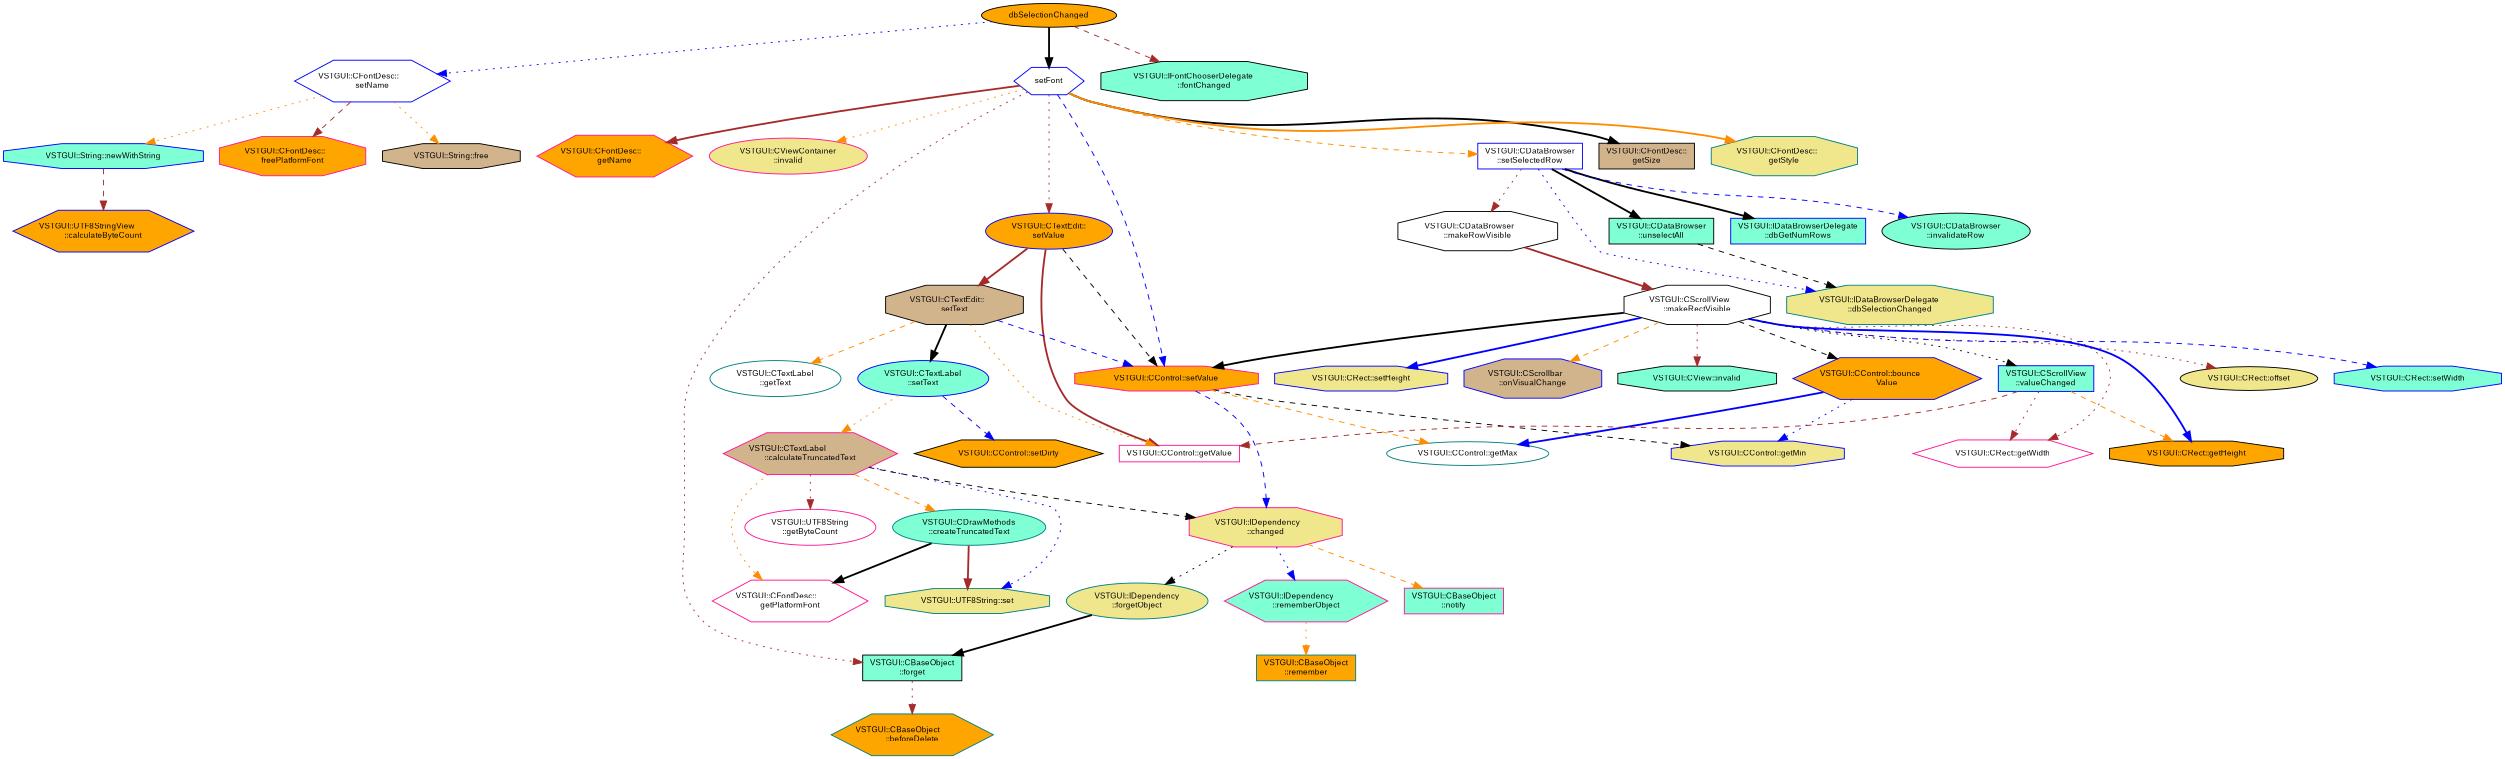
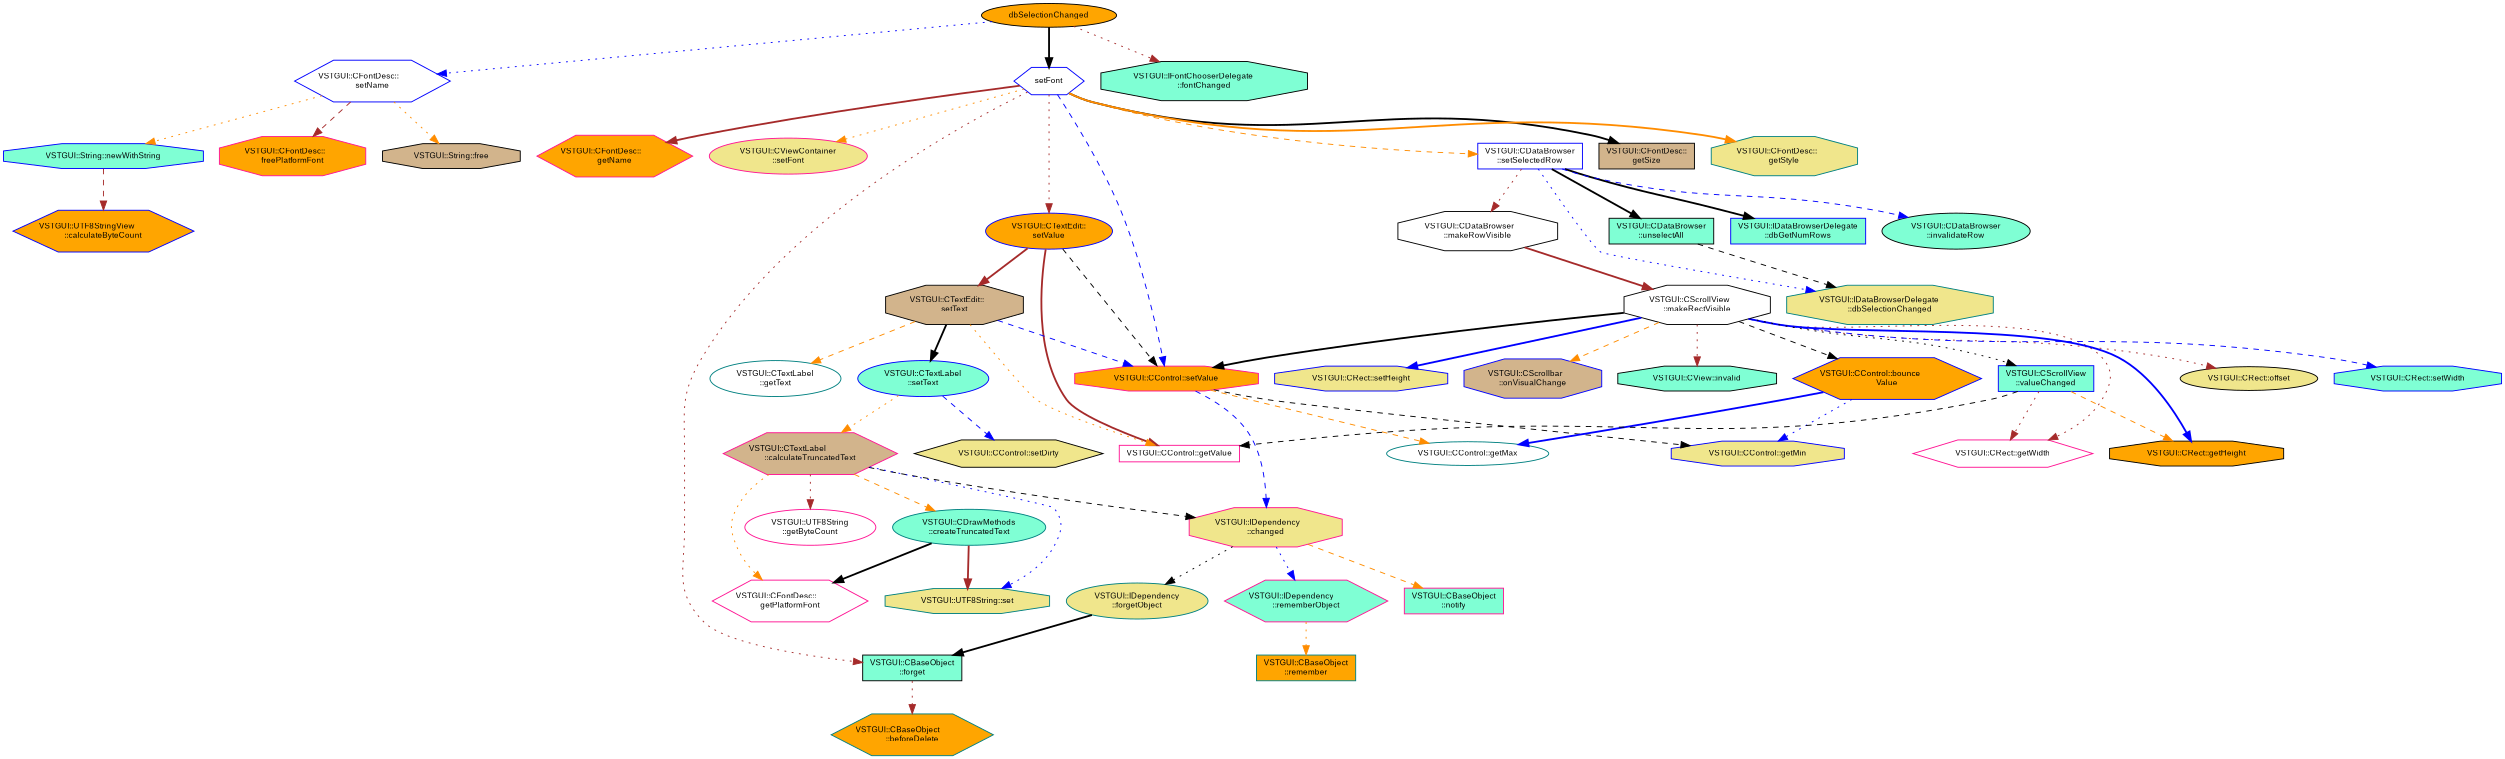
(1112, 42) -> (1112, 42)
(788, 156) -> (788, 156)
(1673, 428) -> (1673, 428)
(1009, 454) -> (1009, 454)
